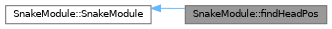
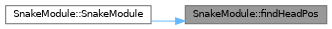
(173, 8) -> (163, 21)
